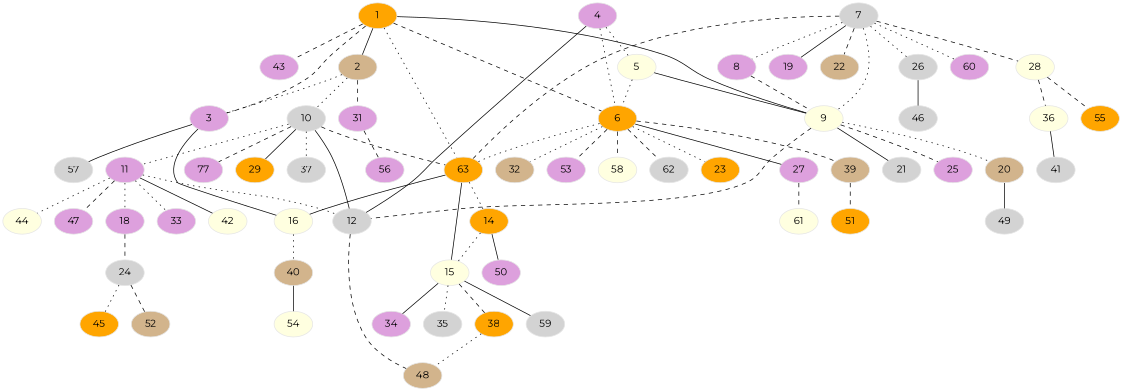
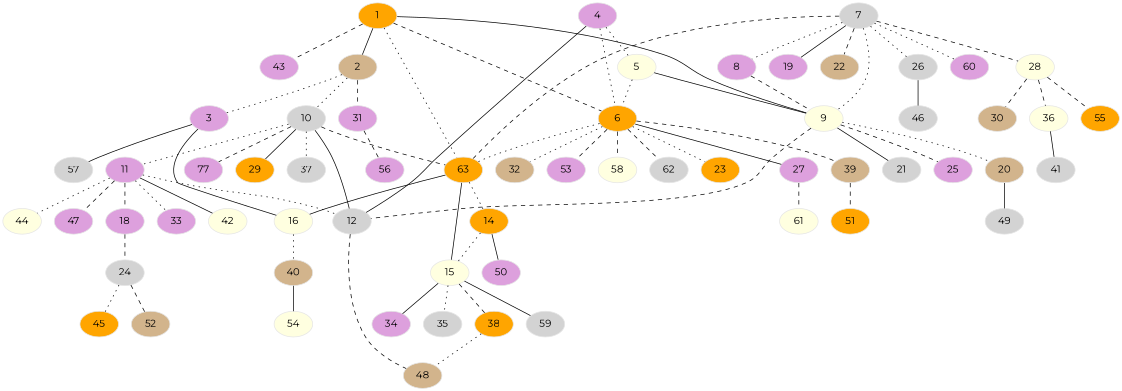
(303, 81) -> none
none -> (997, 119)
(125, 196) -> (125, 196)
